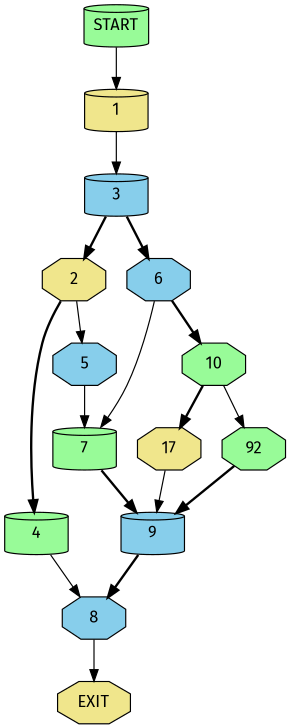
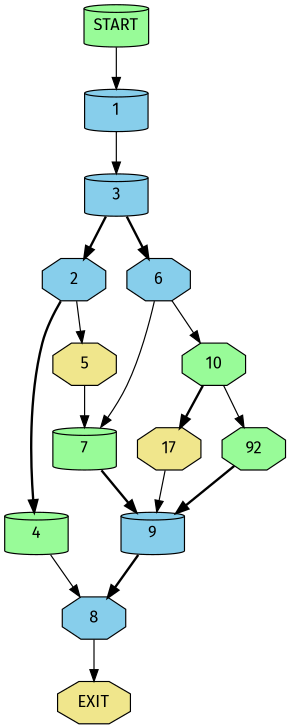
(116, 110) -> (116, 110)
(74, 280) -> (74, 280)
(183, 317) -> (183, 317)
(85, 364) -> (85, 364)
